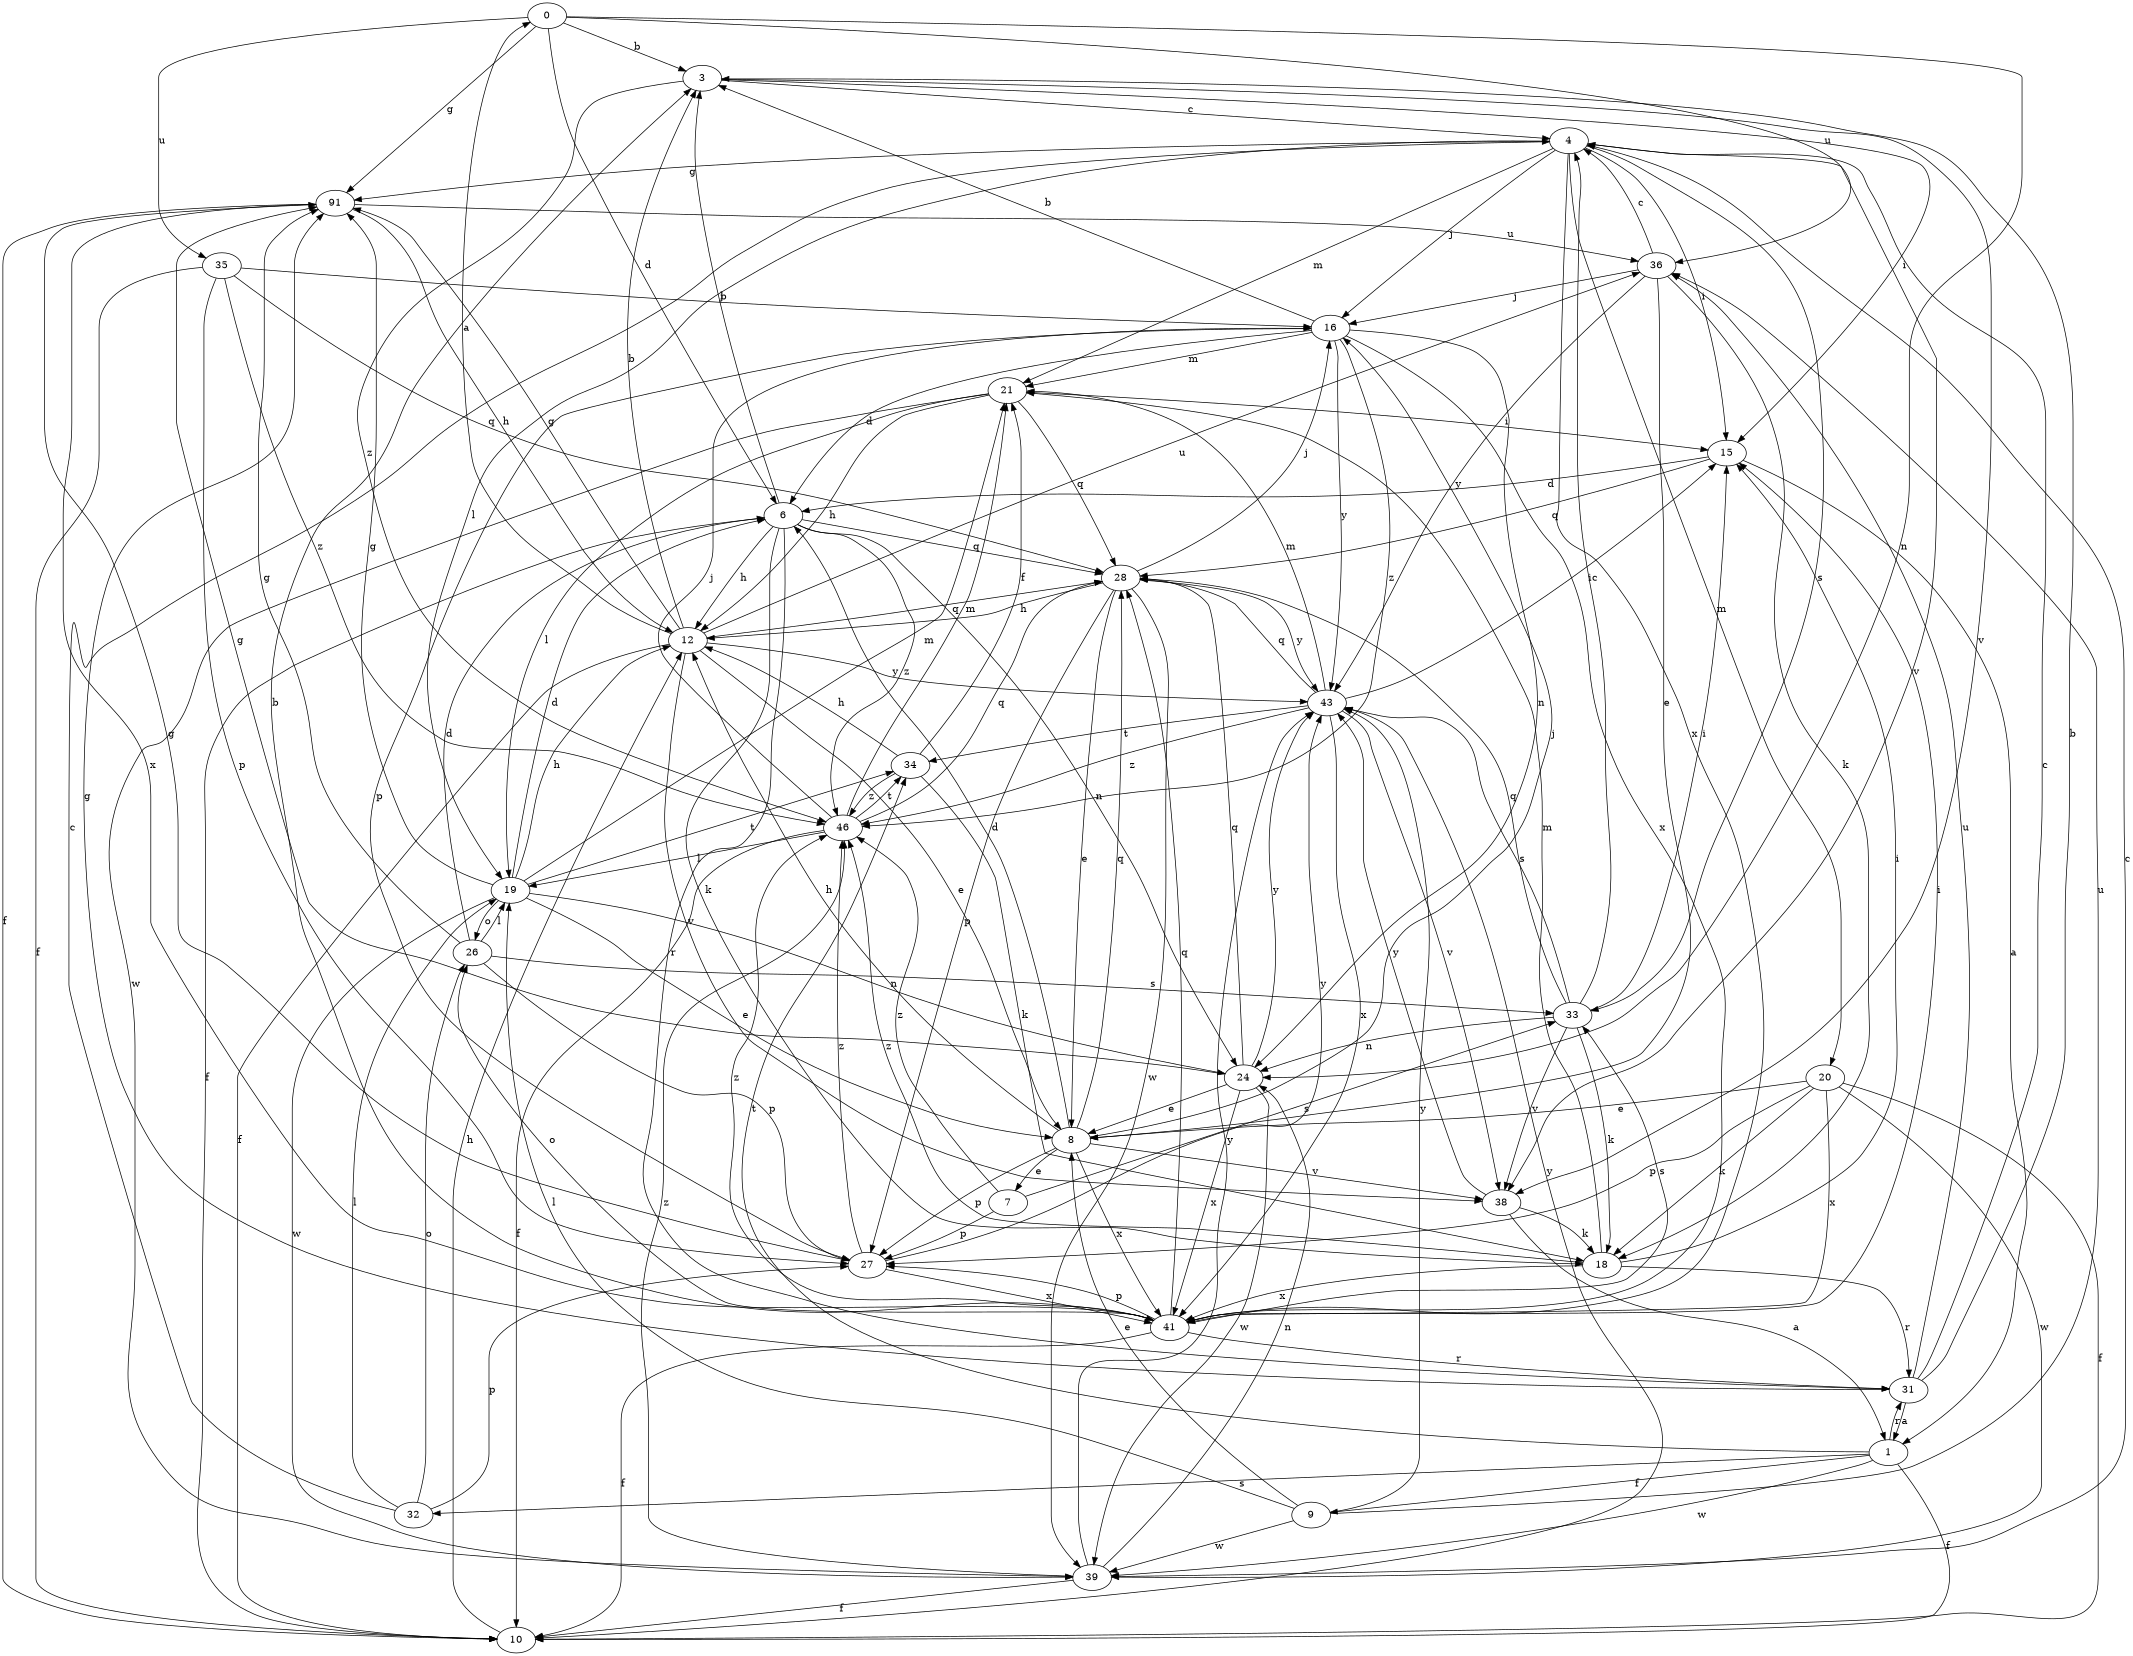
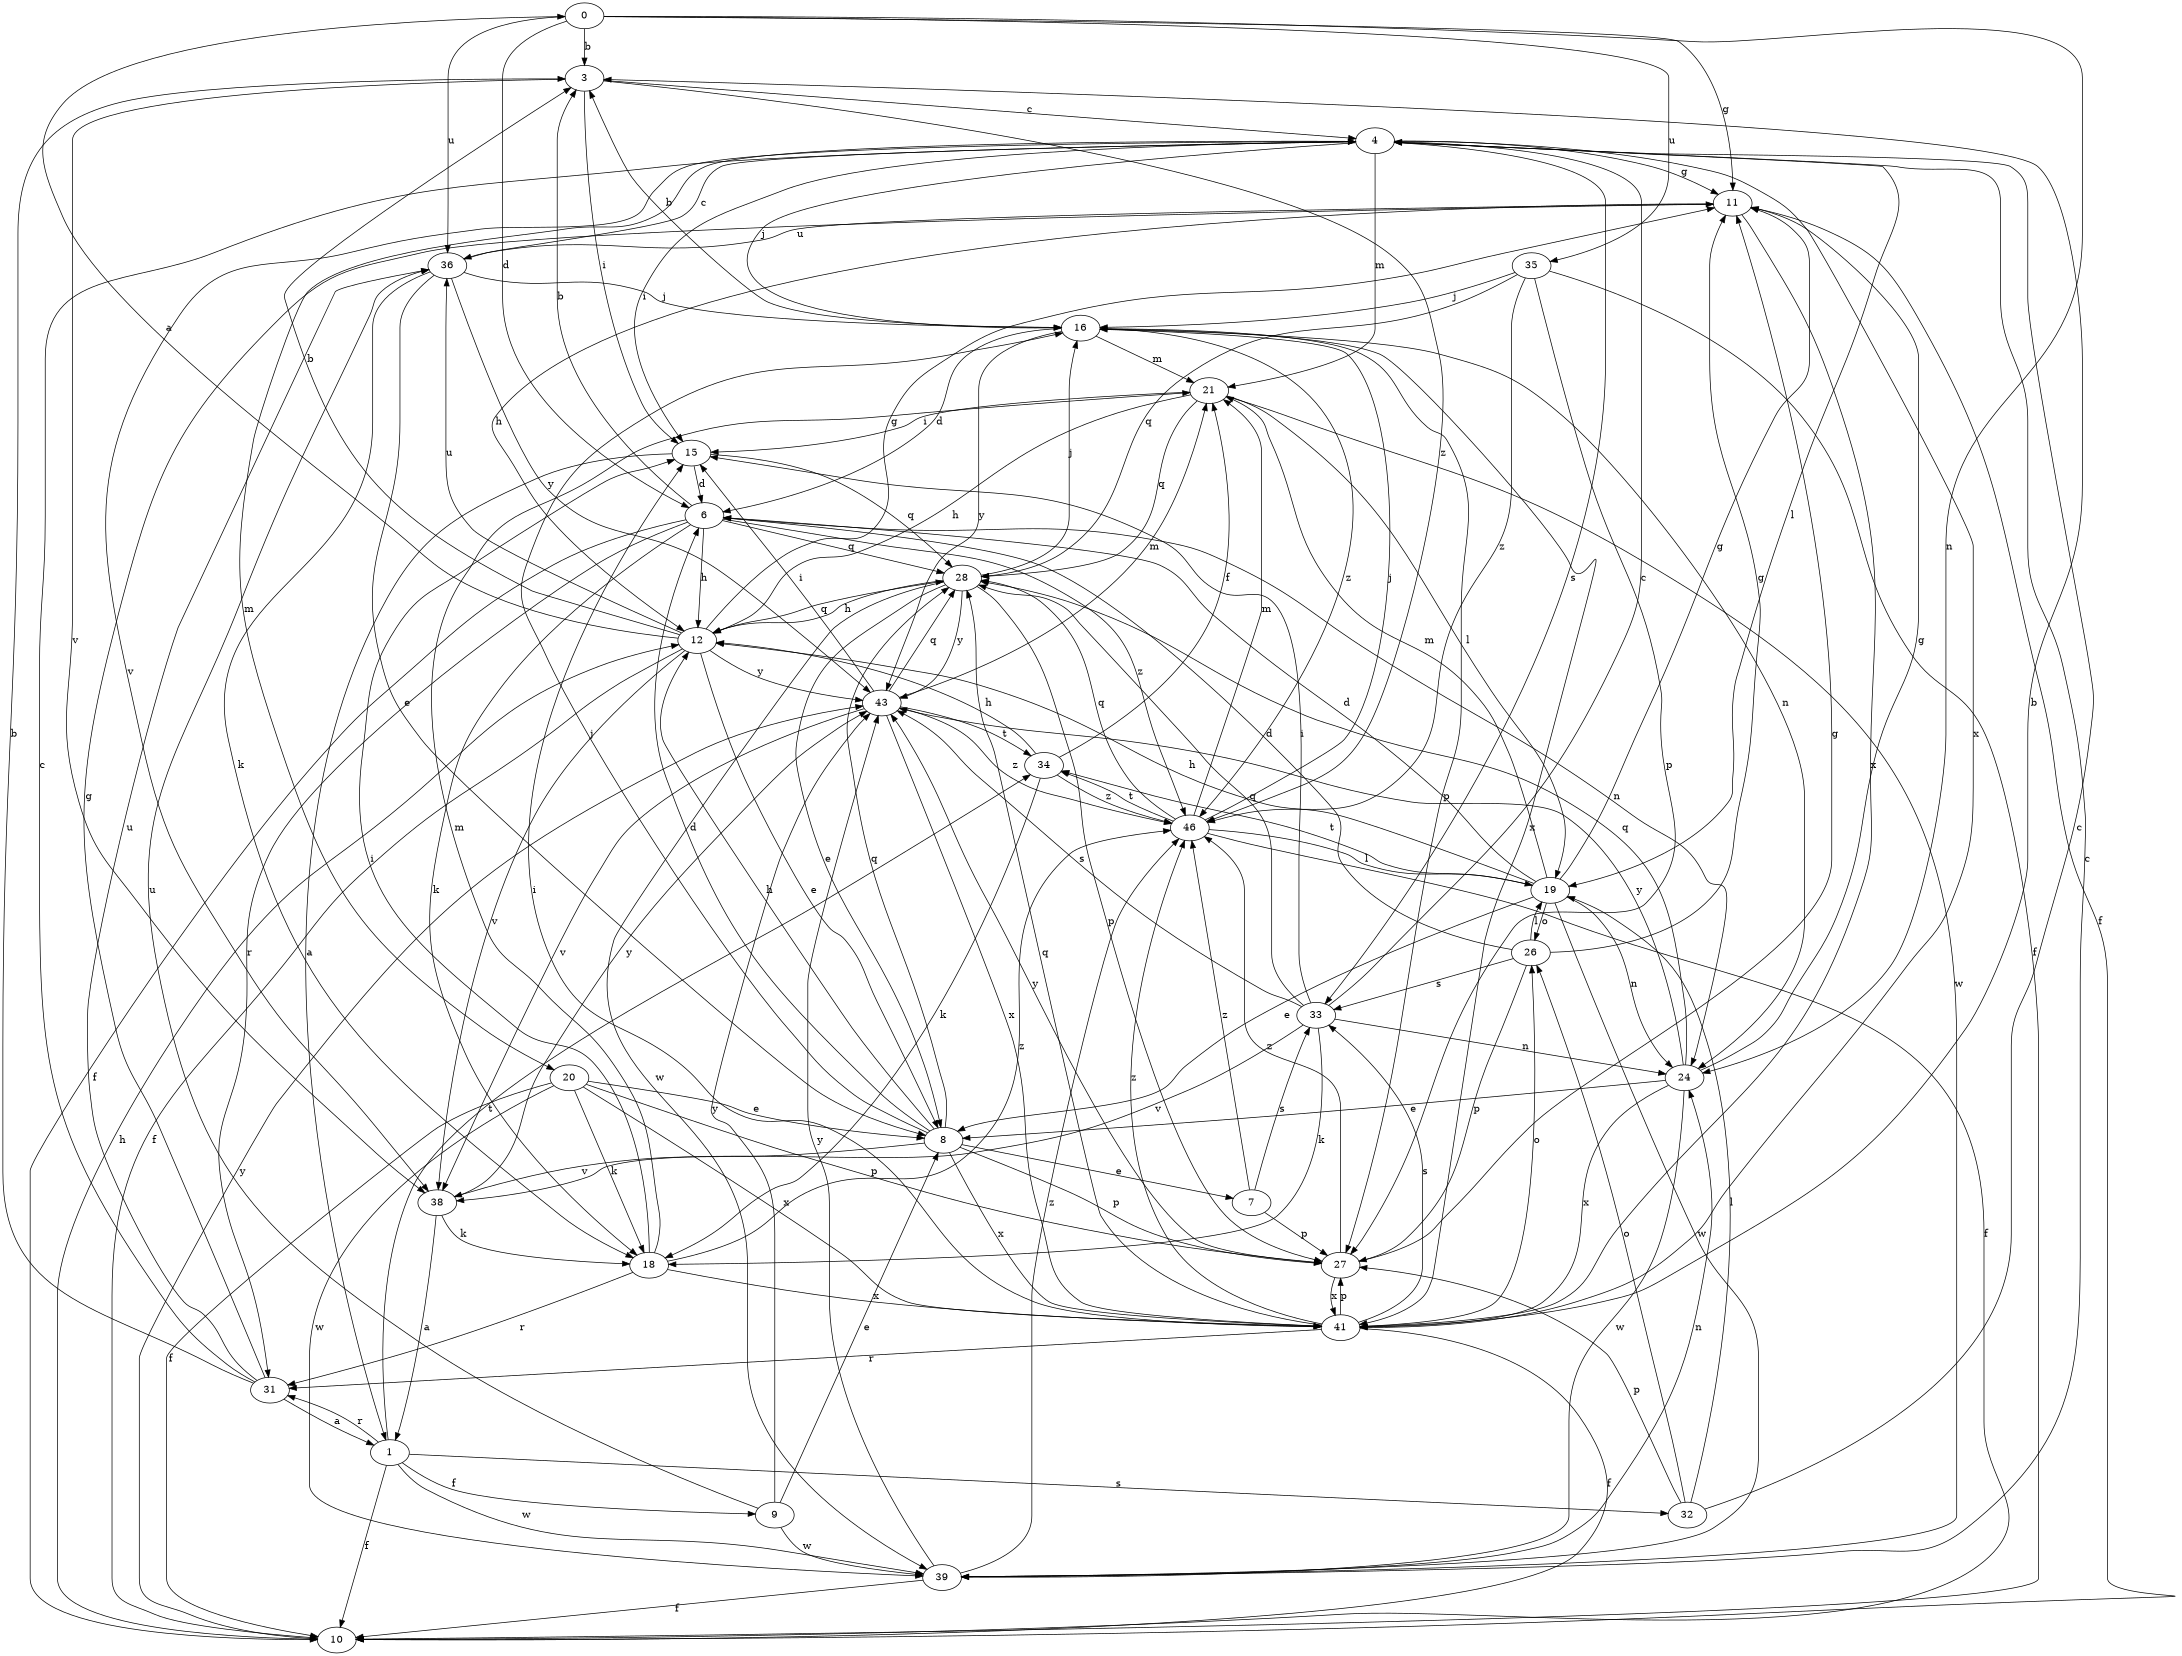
(335, 203) -> (1733, 203)
(743, 1380) -> none
